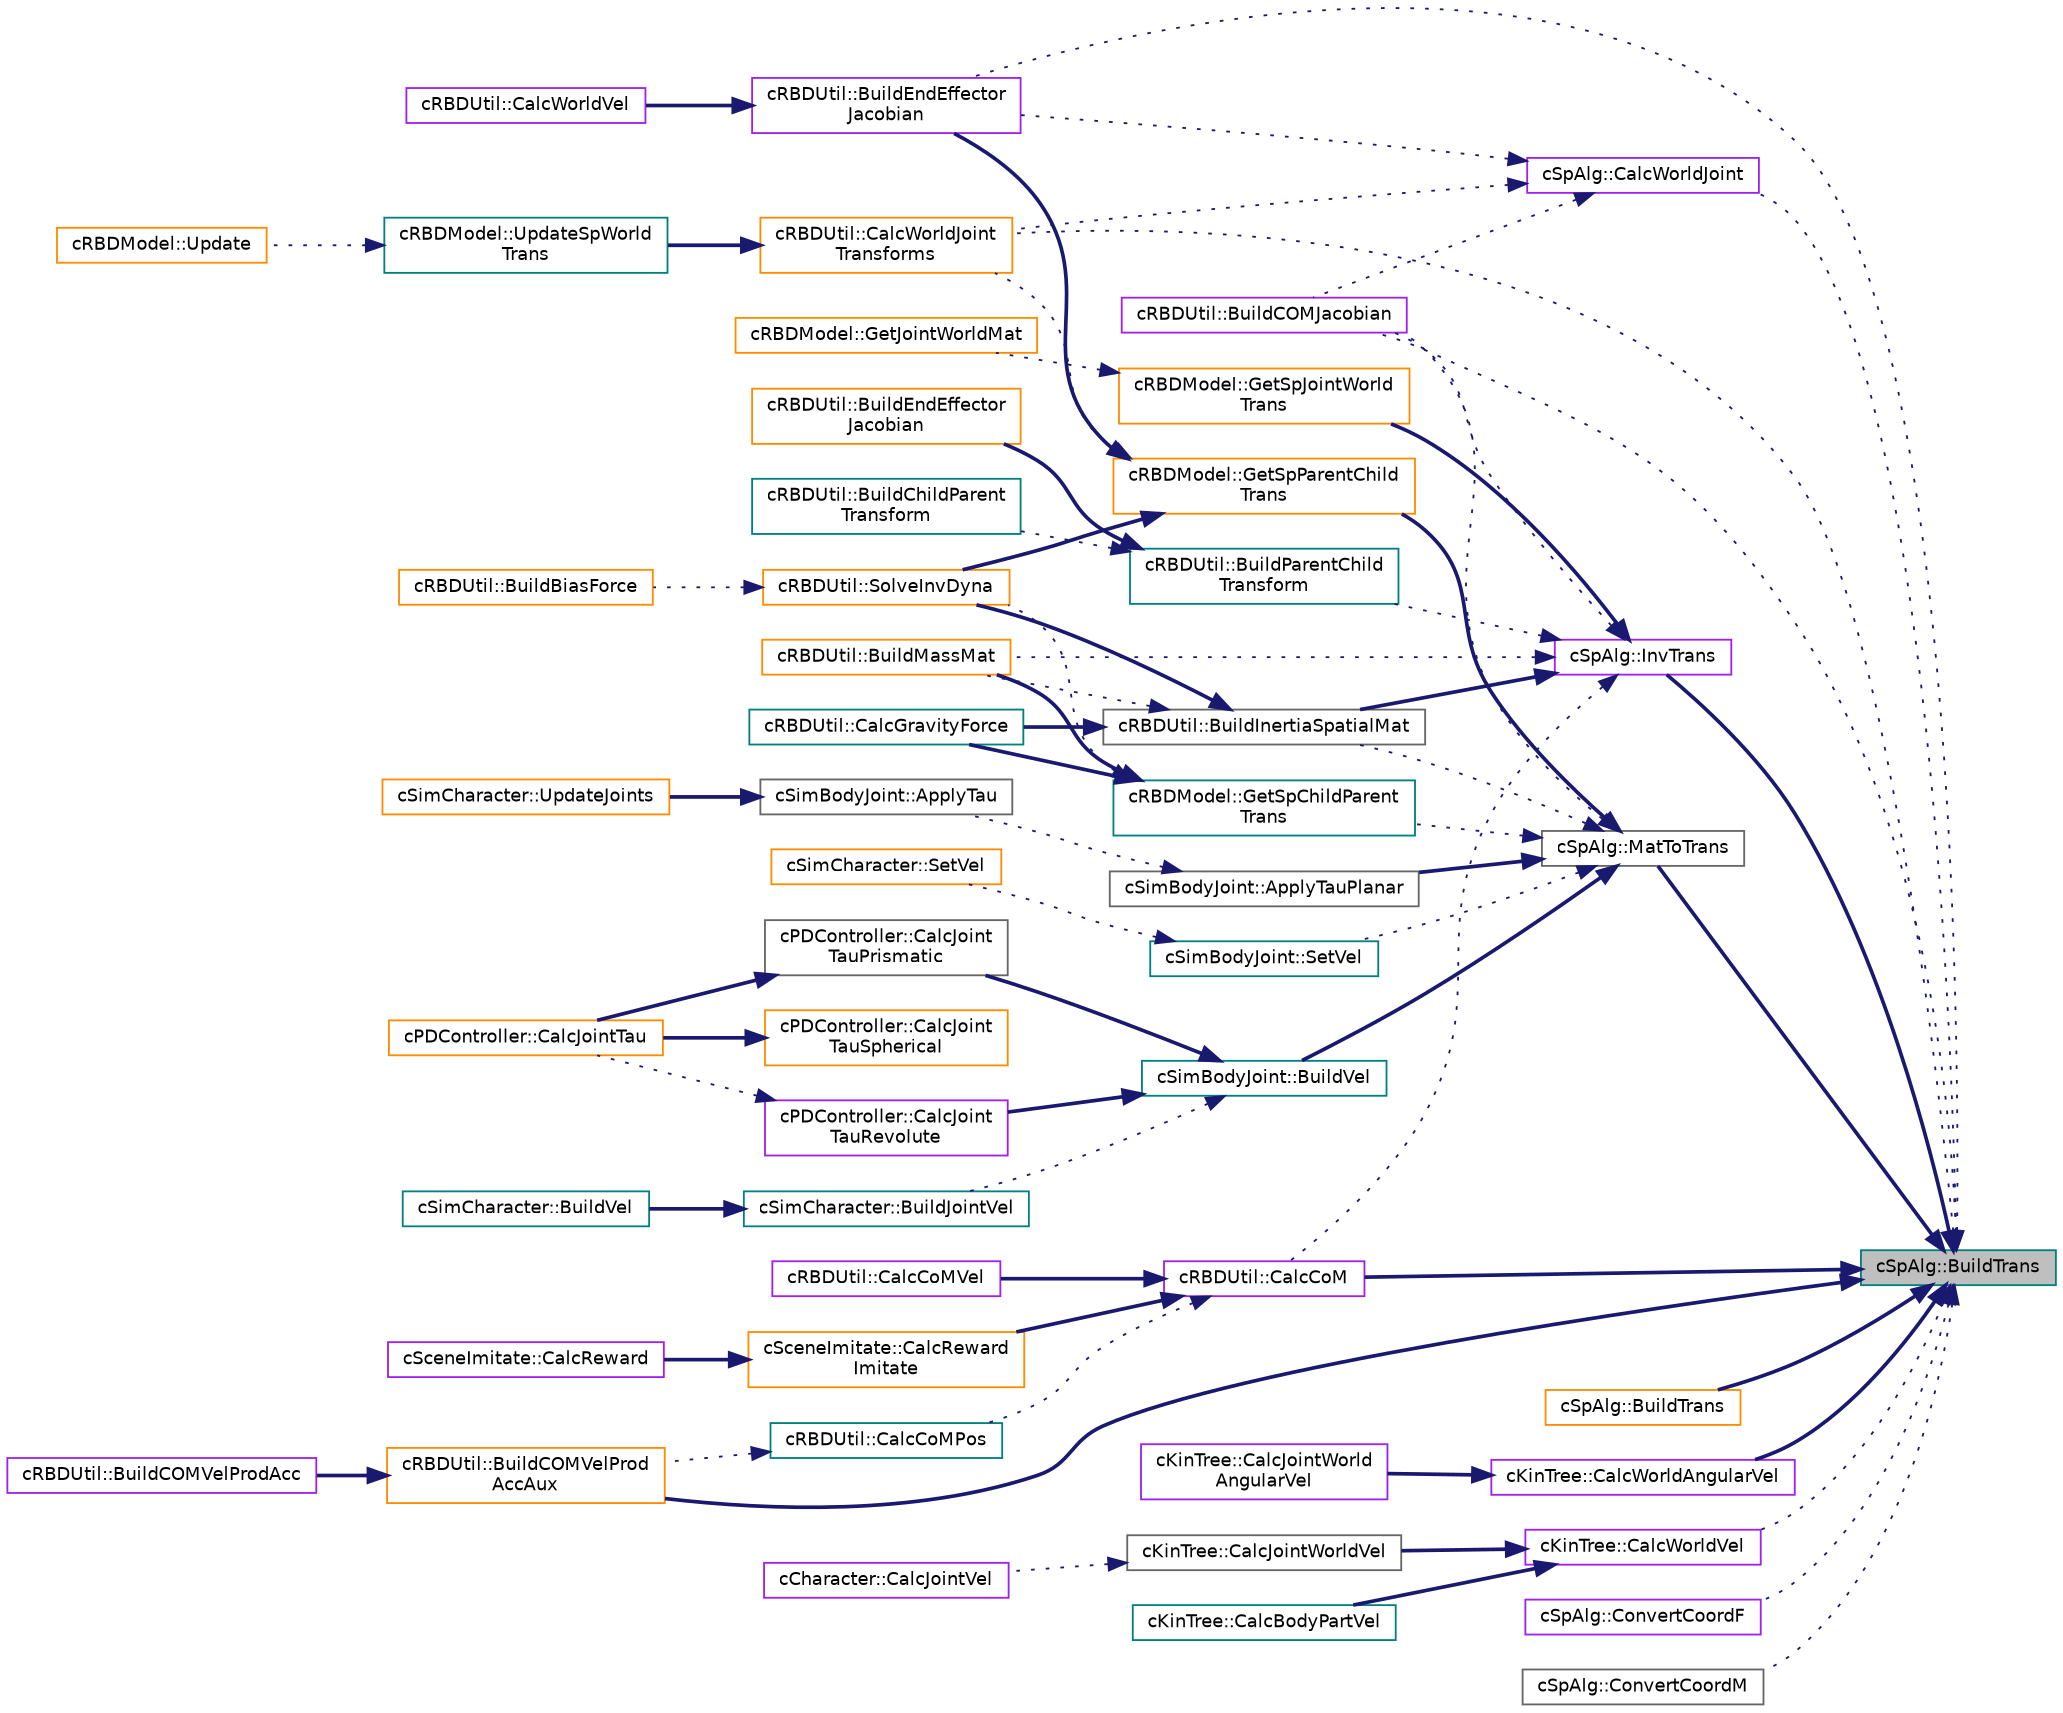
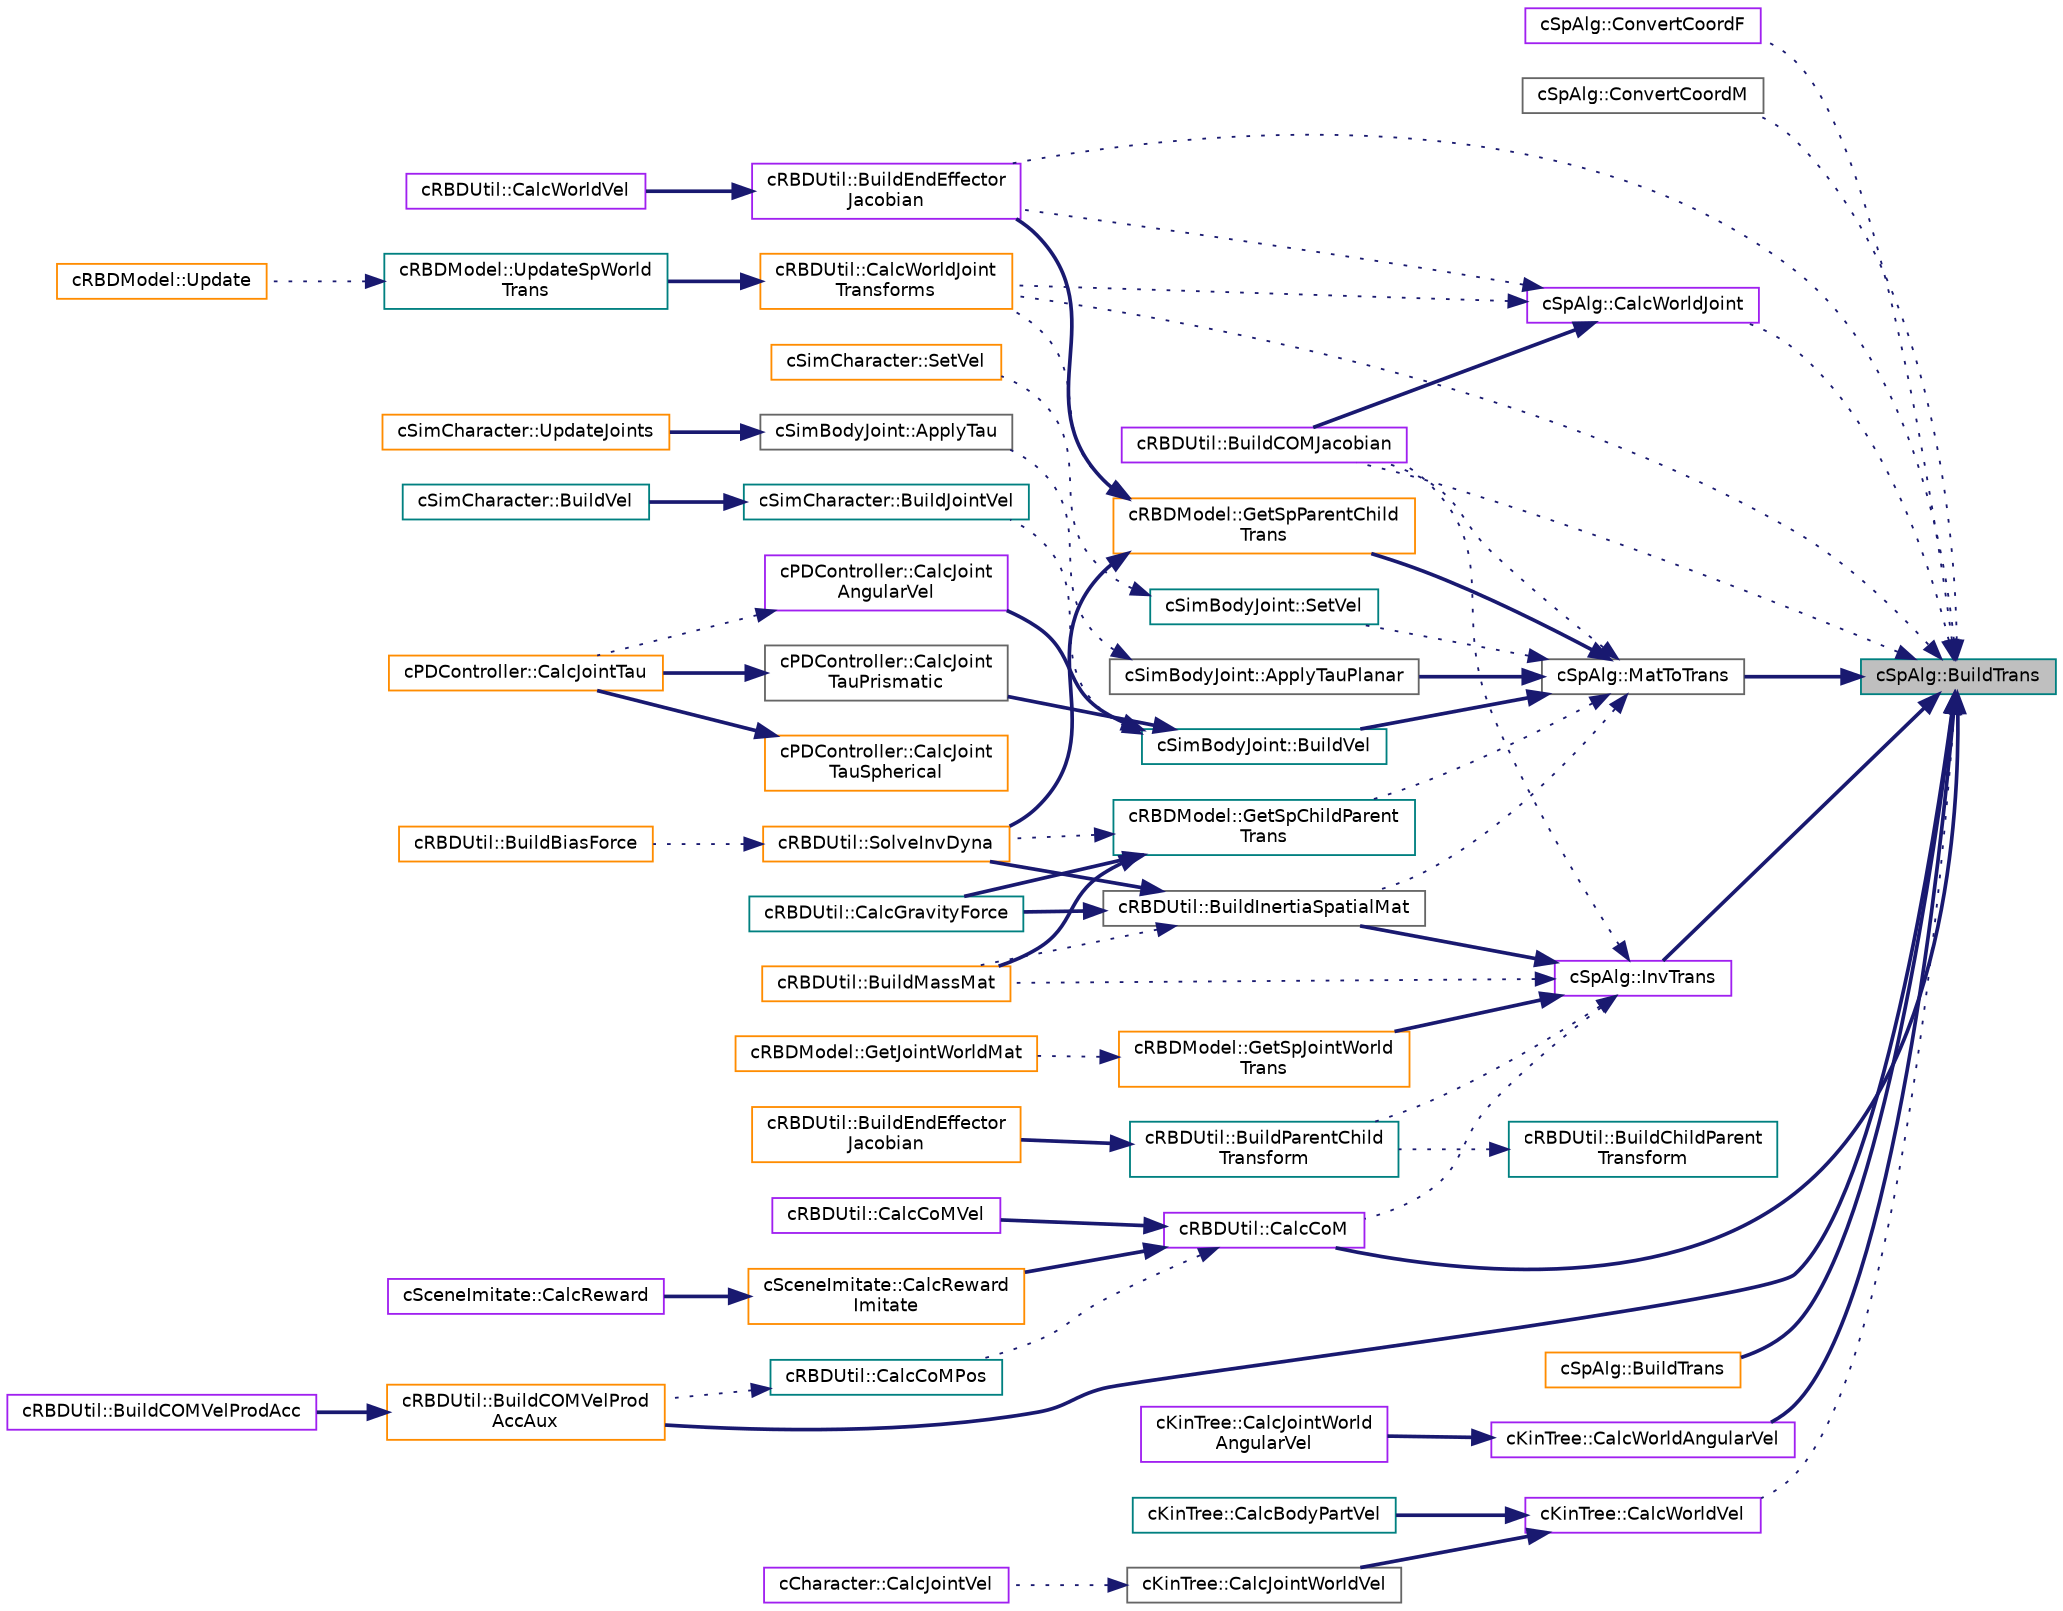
(1445, 249) -> (1451, 376)
(1046, 536) -> (1444, 1149)
(886, 1128) -> (886, 583)
